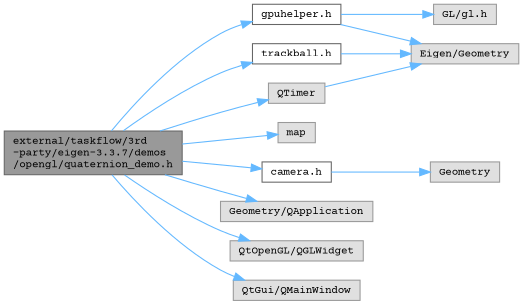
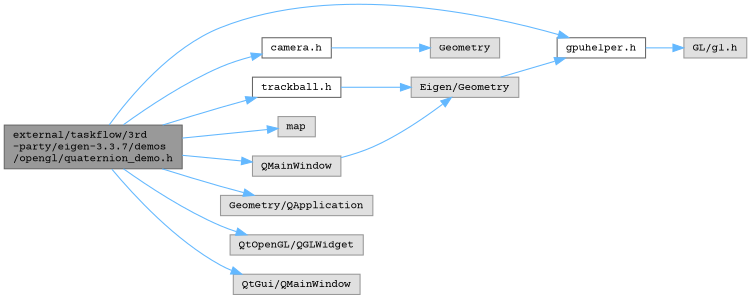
(376, 33) -> (528, 69)
(297, 93) -> (297, 166)
